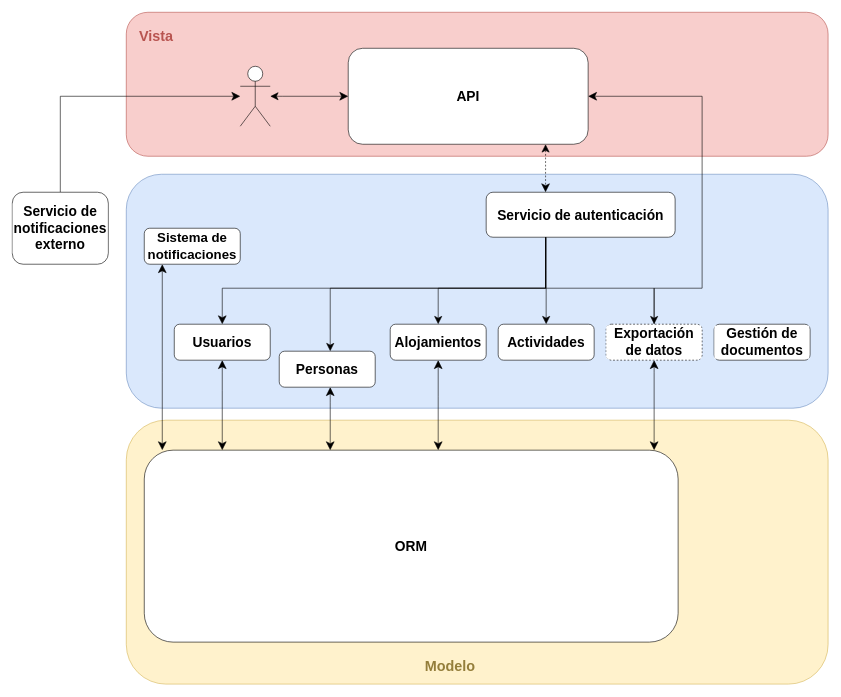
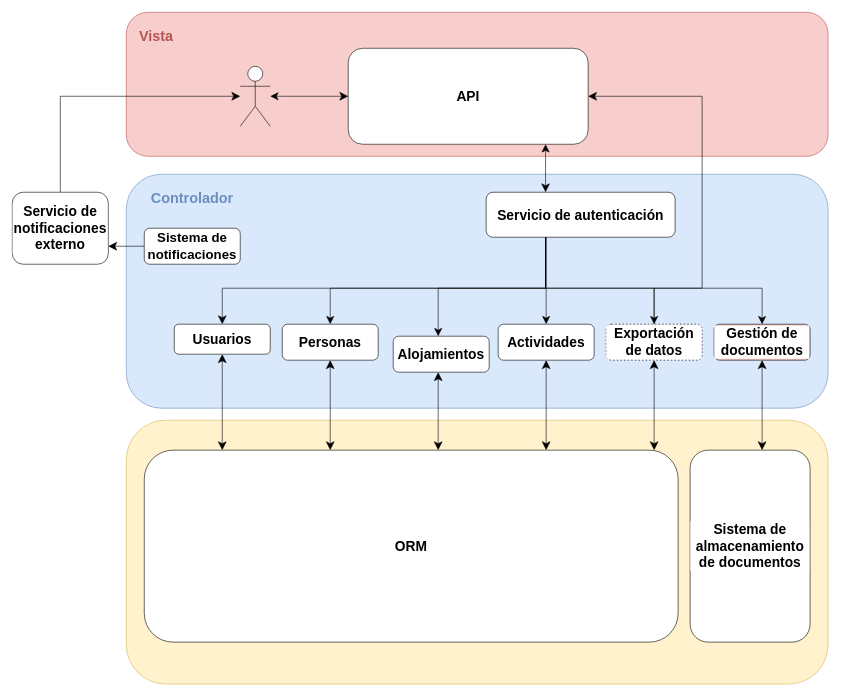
(546, 167) -> (546, 167)
none -> (192, 198)
none -> (116, 246)
none -> (762, 288)
(222, 342) -> (222, 339)
(438, 342) -> (441, 354)
(762, 342) -> (762, 342)
(327, 369) -> (330, 342)
(162, 442) -> none
none -> (546, 442)
none -> (762, 442)
none -> (750, 546)
(450, 666) -> none
